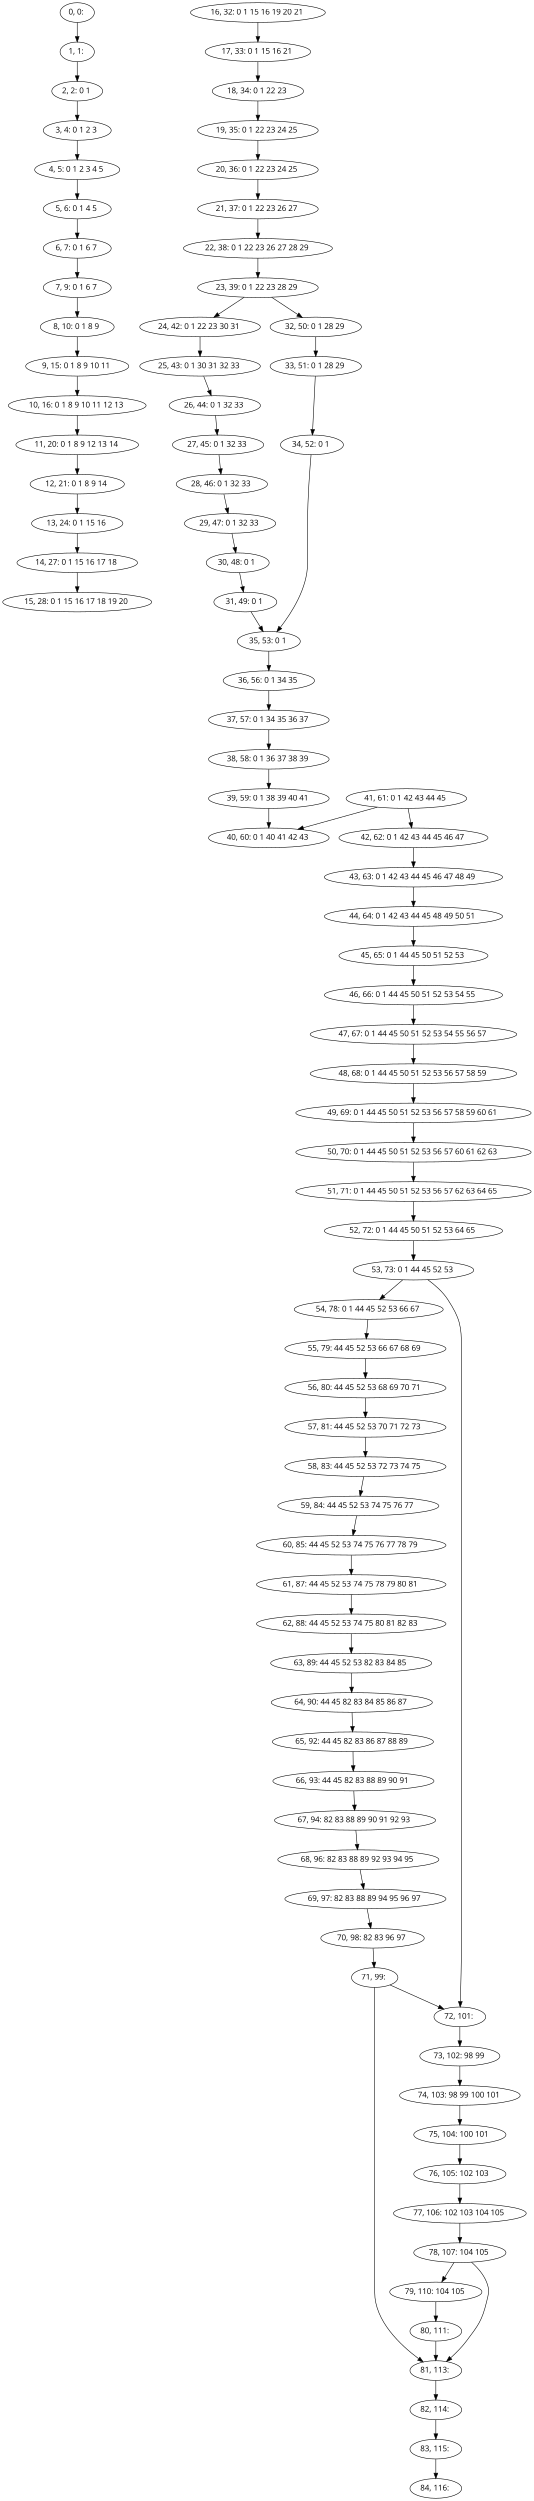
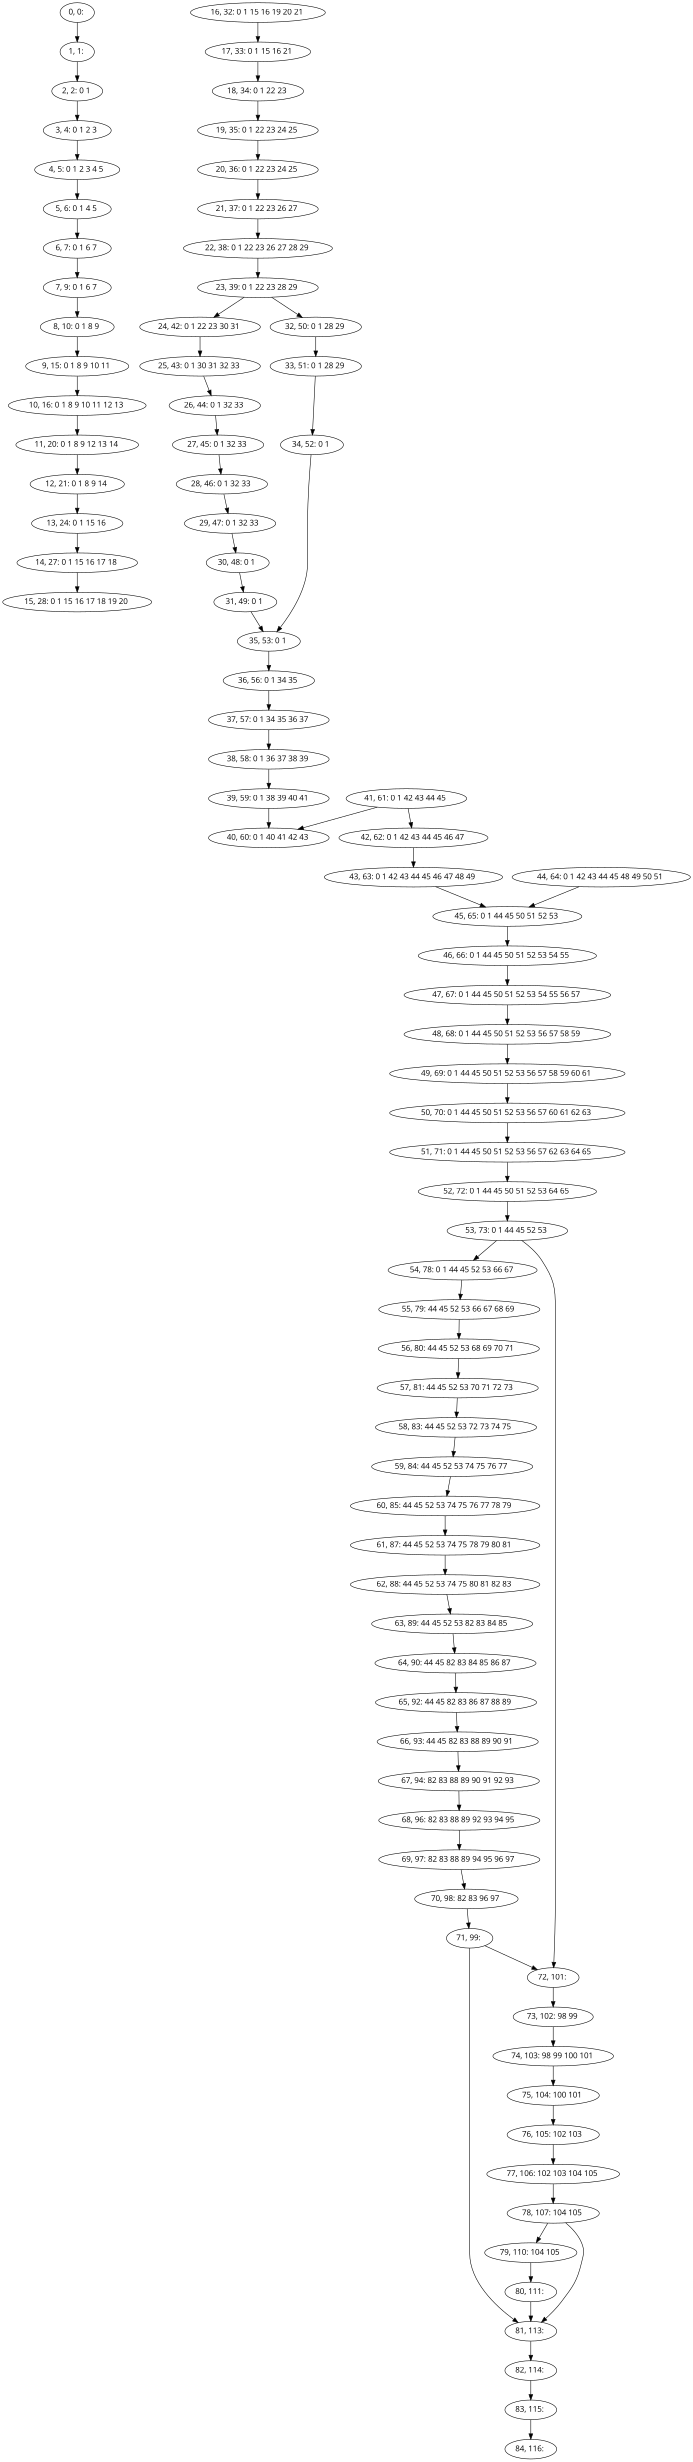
(413, 894) -> (458, 896)
